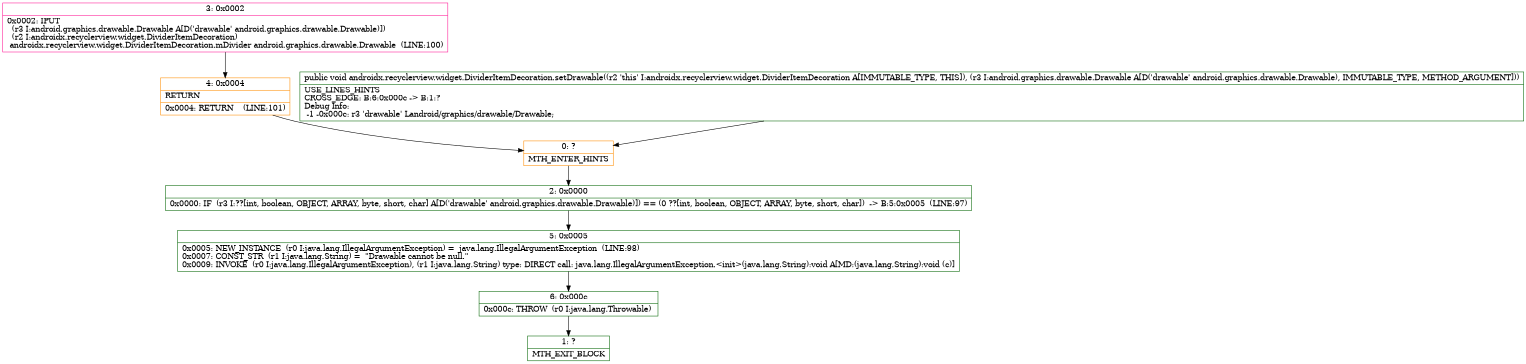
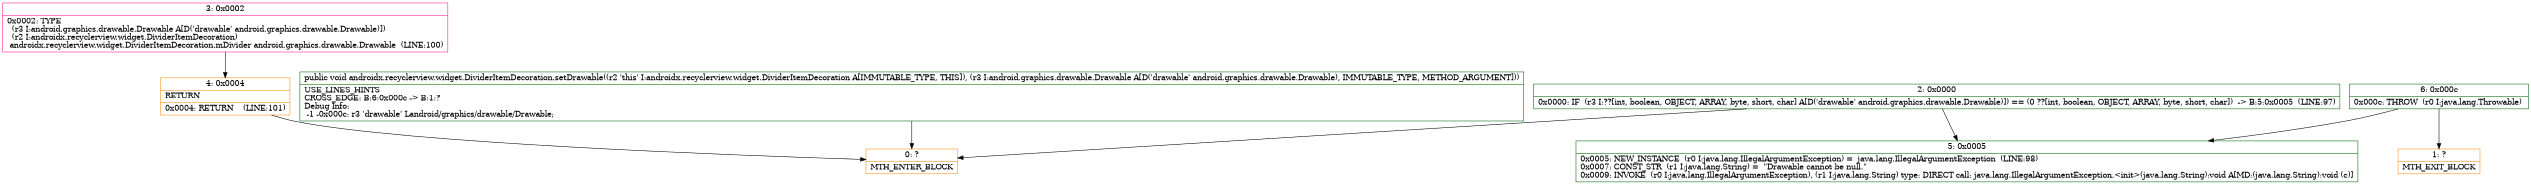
(36, 21) -> (37, 21)
(569, 159) -> (912, 167)
(569, 173) -> (1355, 133)
(569, 279) -> (2307, 128)
(569, 348) -> (2439, 161)
